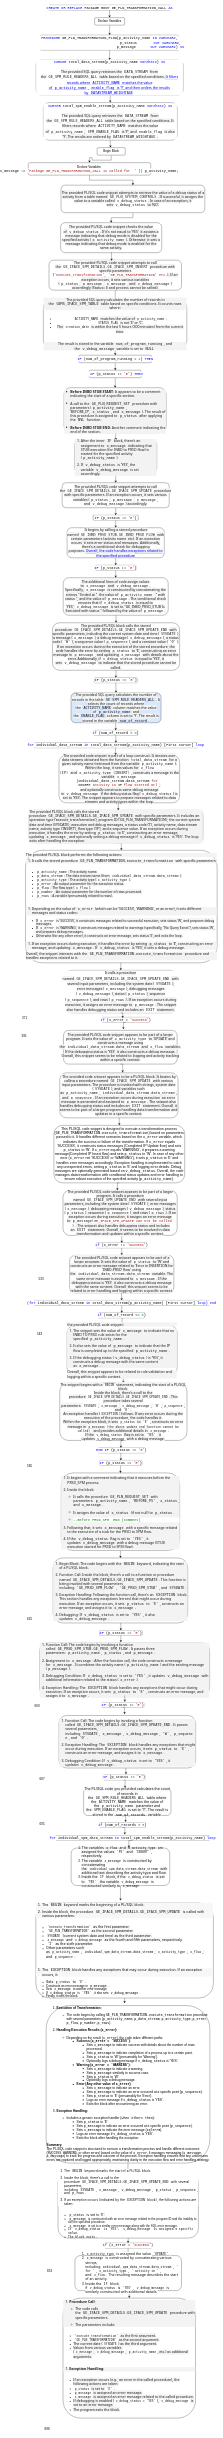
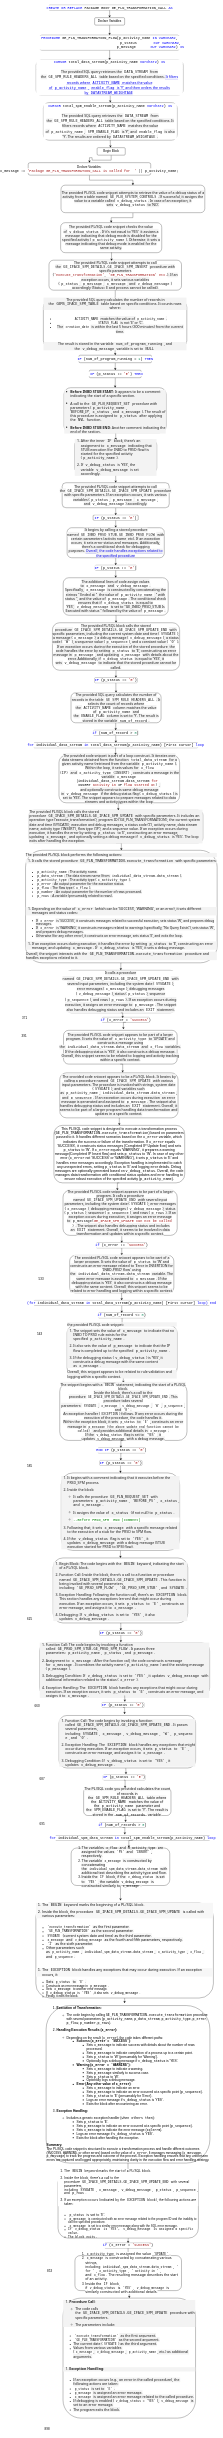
(116, 708) -> (116, 708)
